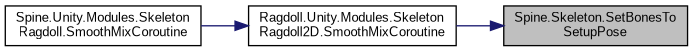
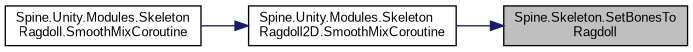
(352, 26) -> (352, 26)
(596, 26) -> (596, 26)
